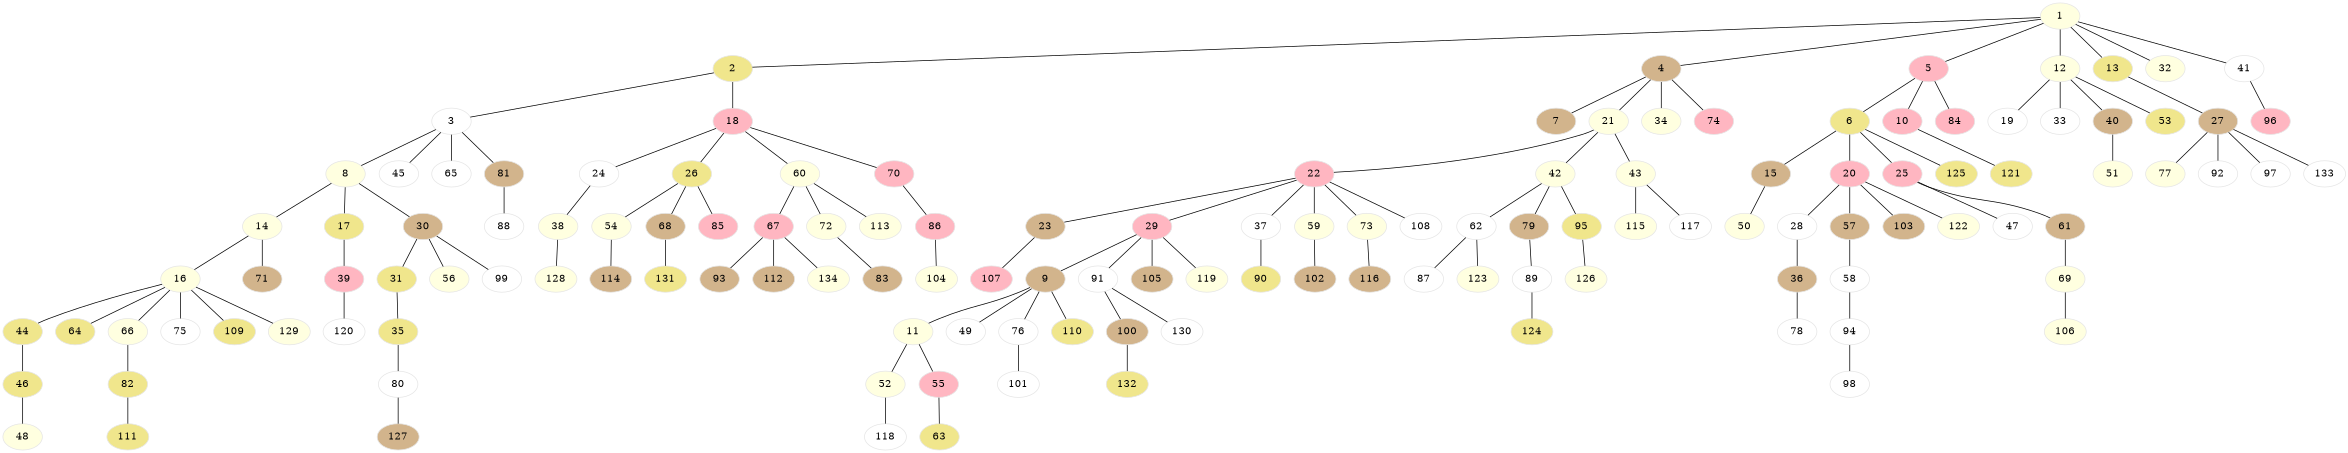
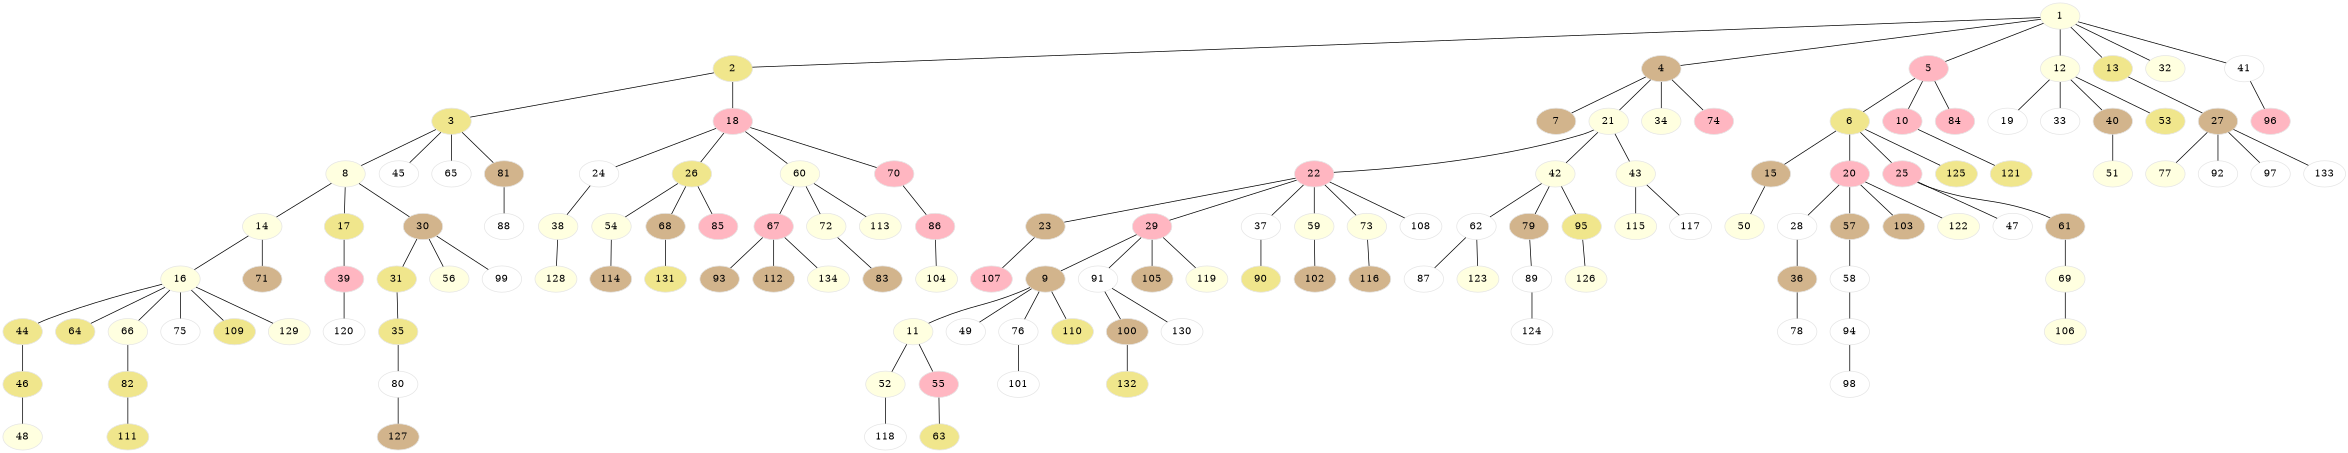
(451, 121) -> (451, 121)
(1532, 332) -> (1532, 332)
